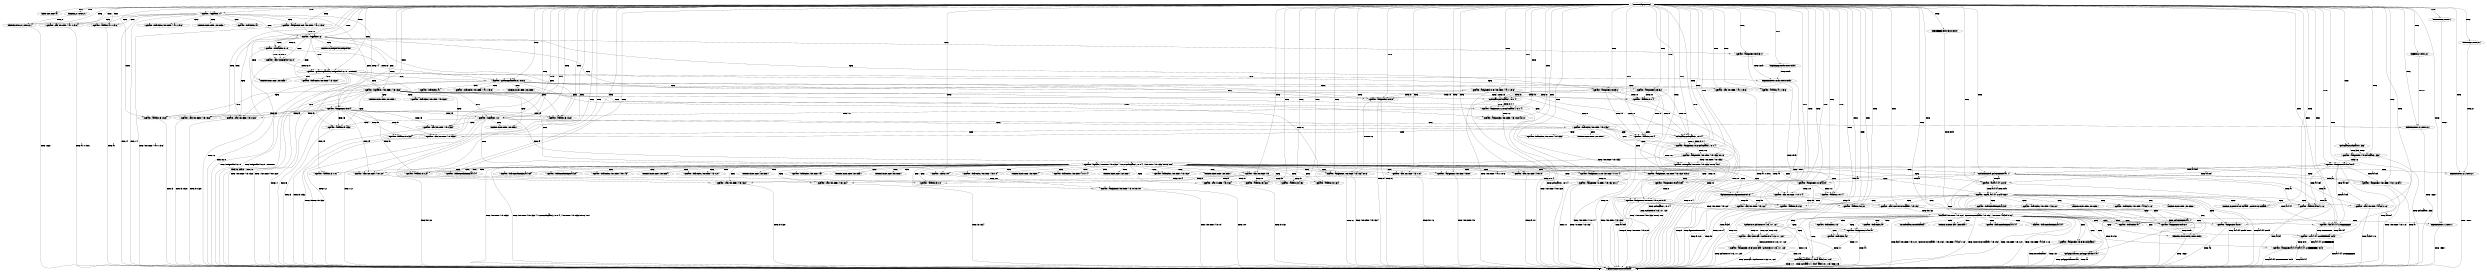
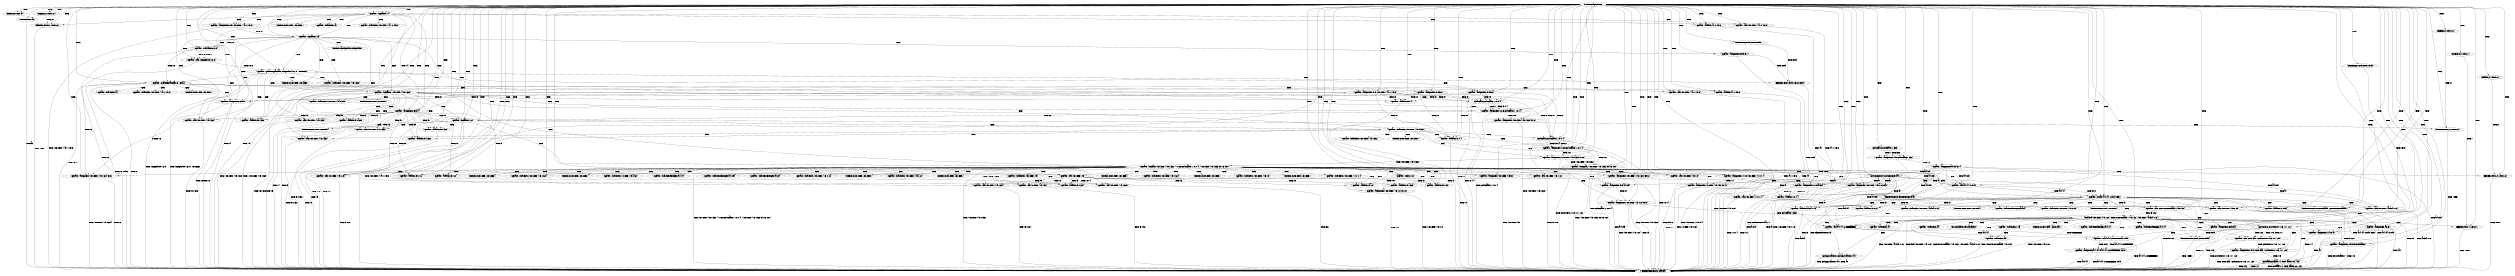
none -> (940, 6)
none -> (2100, 9)
none -> (27, 20)
none -> (620, 176)
none -> (1161, 176)
(1666, 189) -> (1623, 191)
(780, 225) -> (1325, 227)
